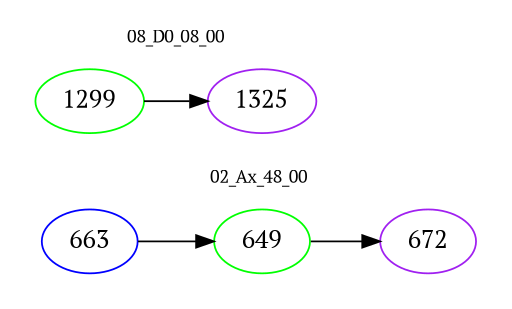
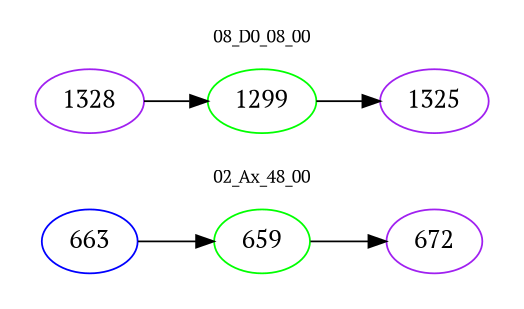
none -> (90, 101)
(262, 241) -> (262, 241)
